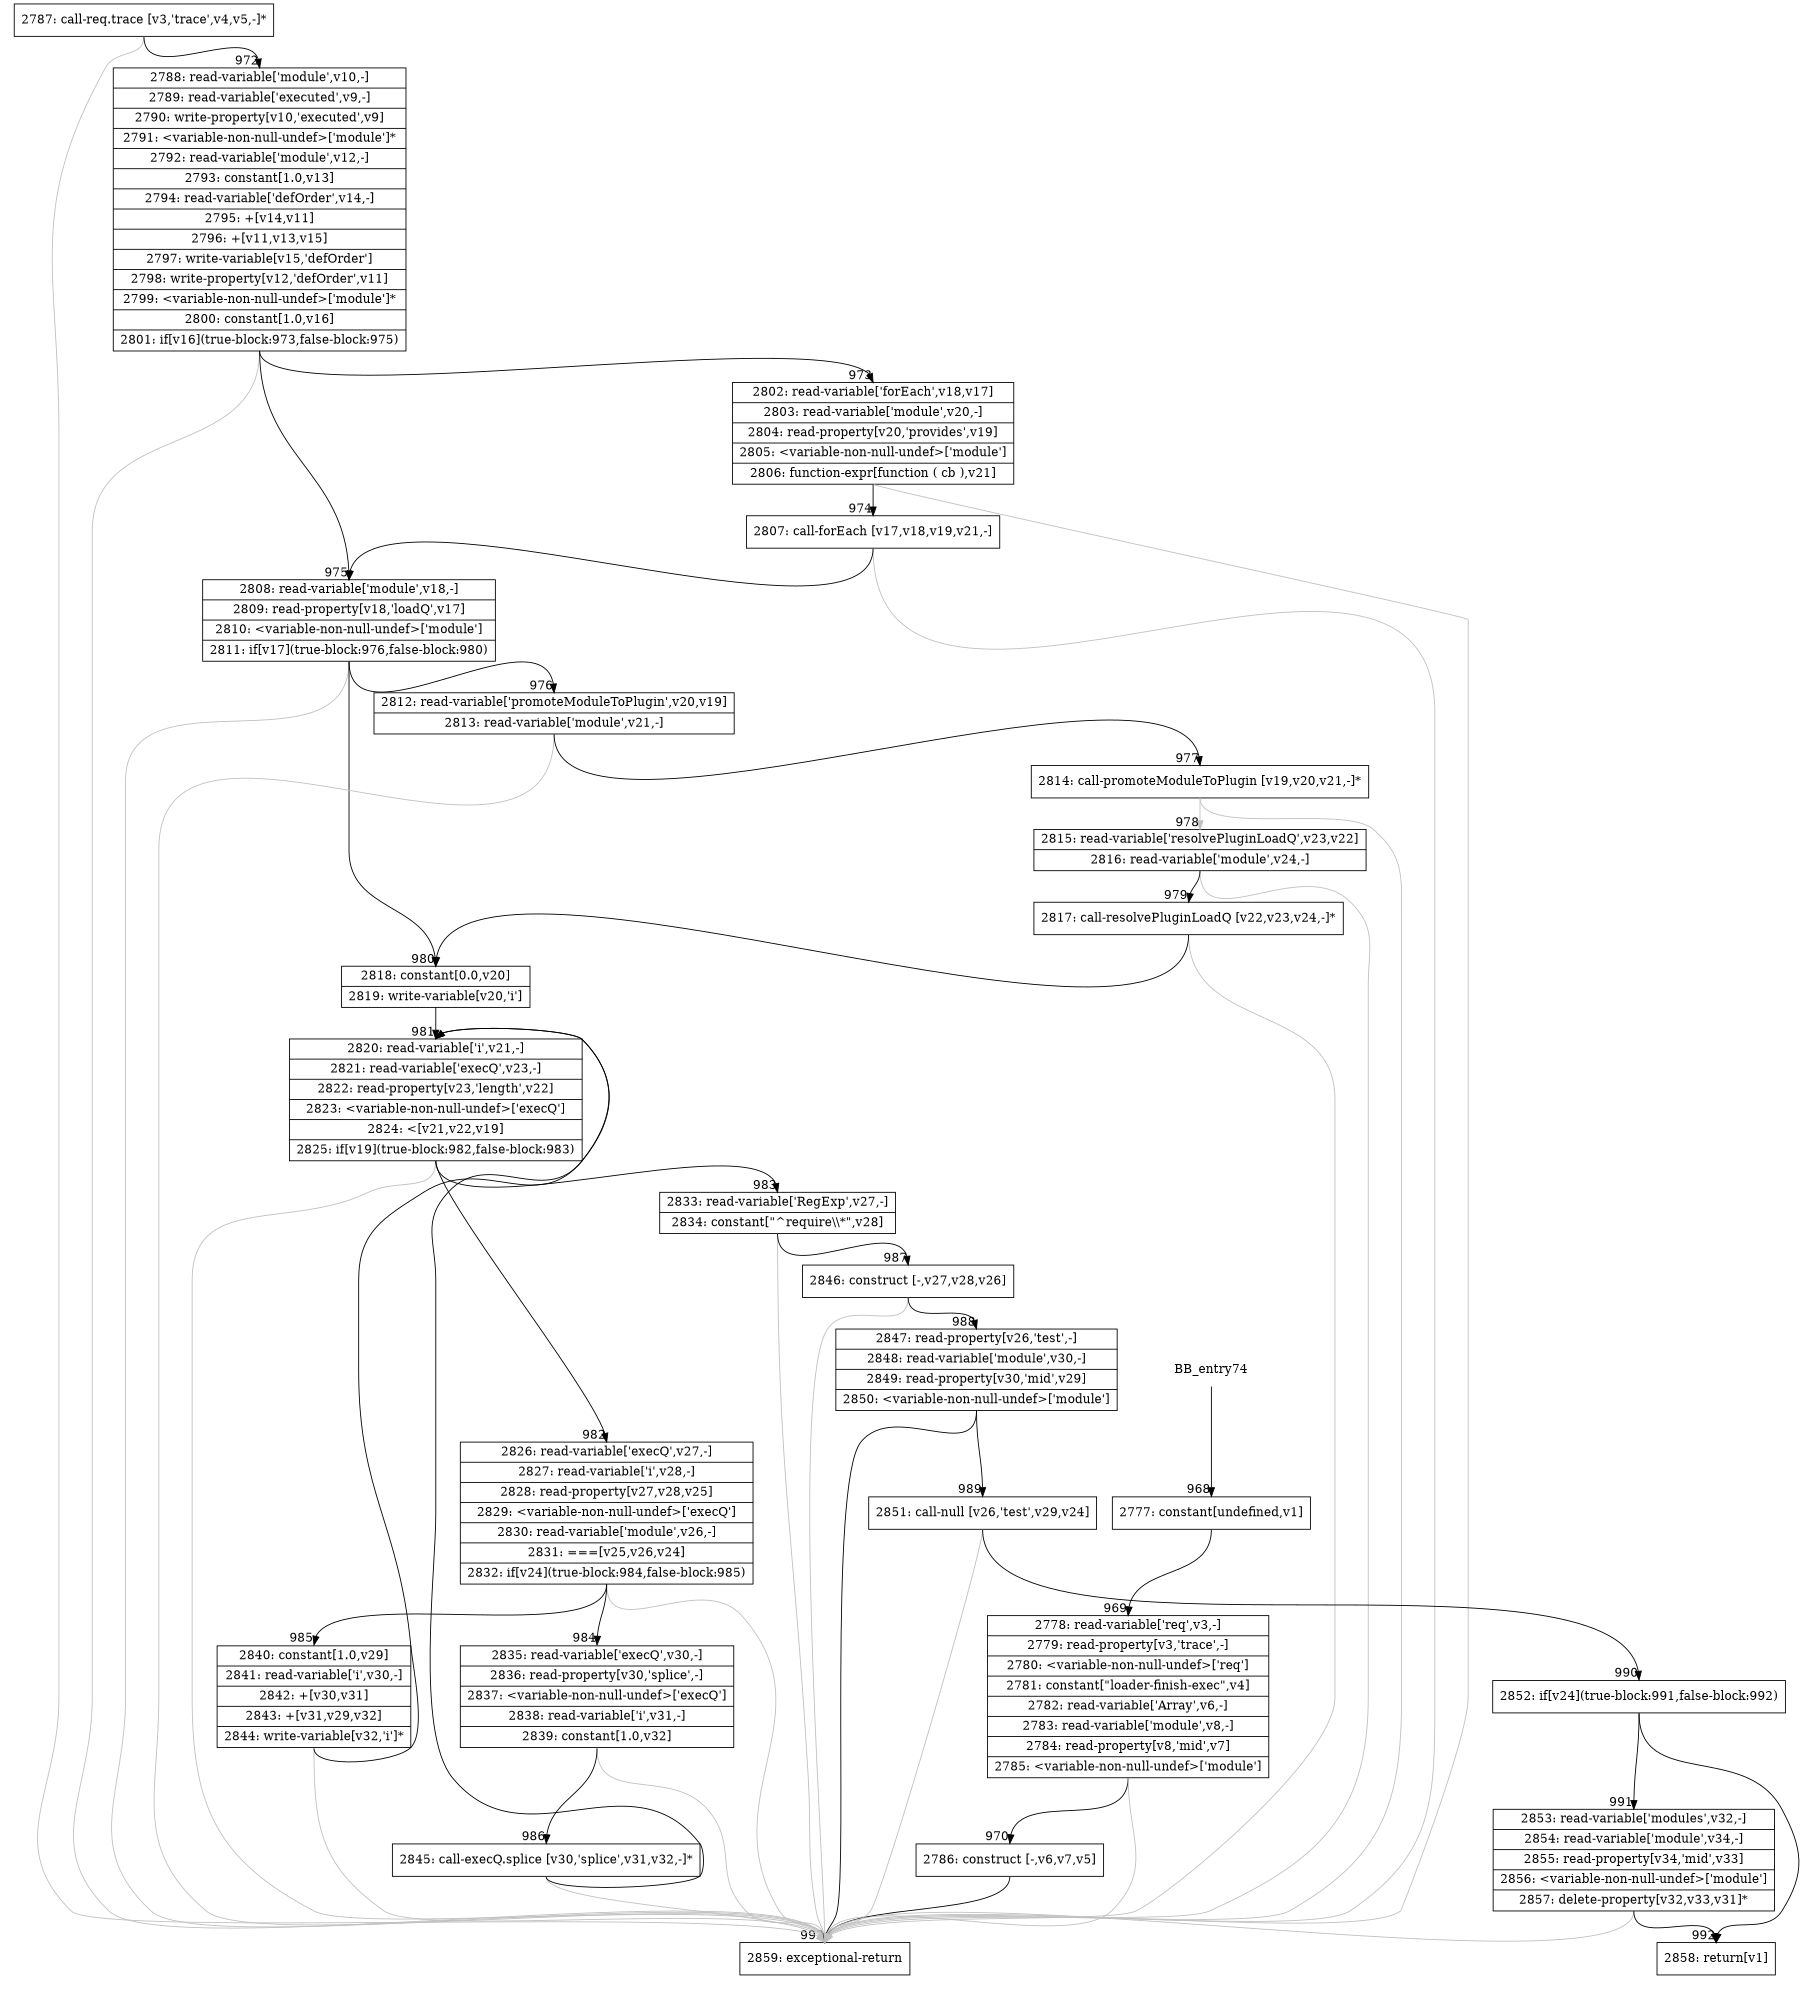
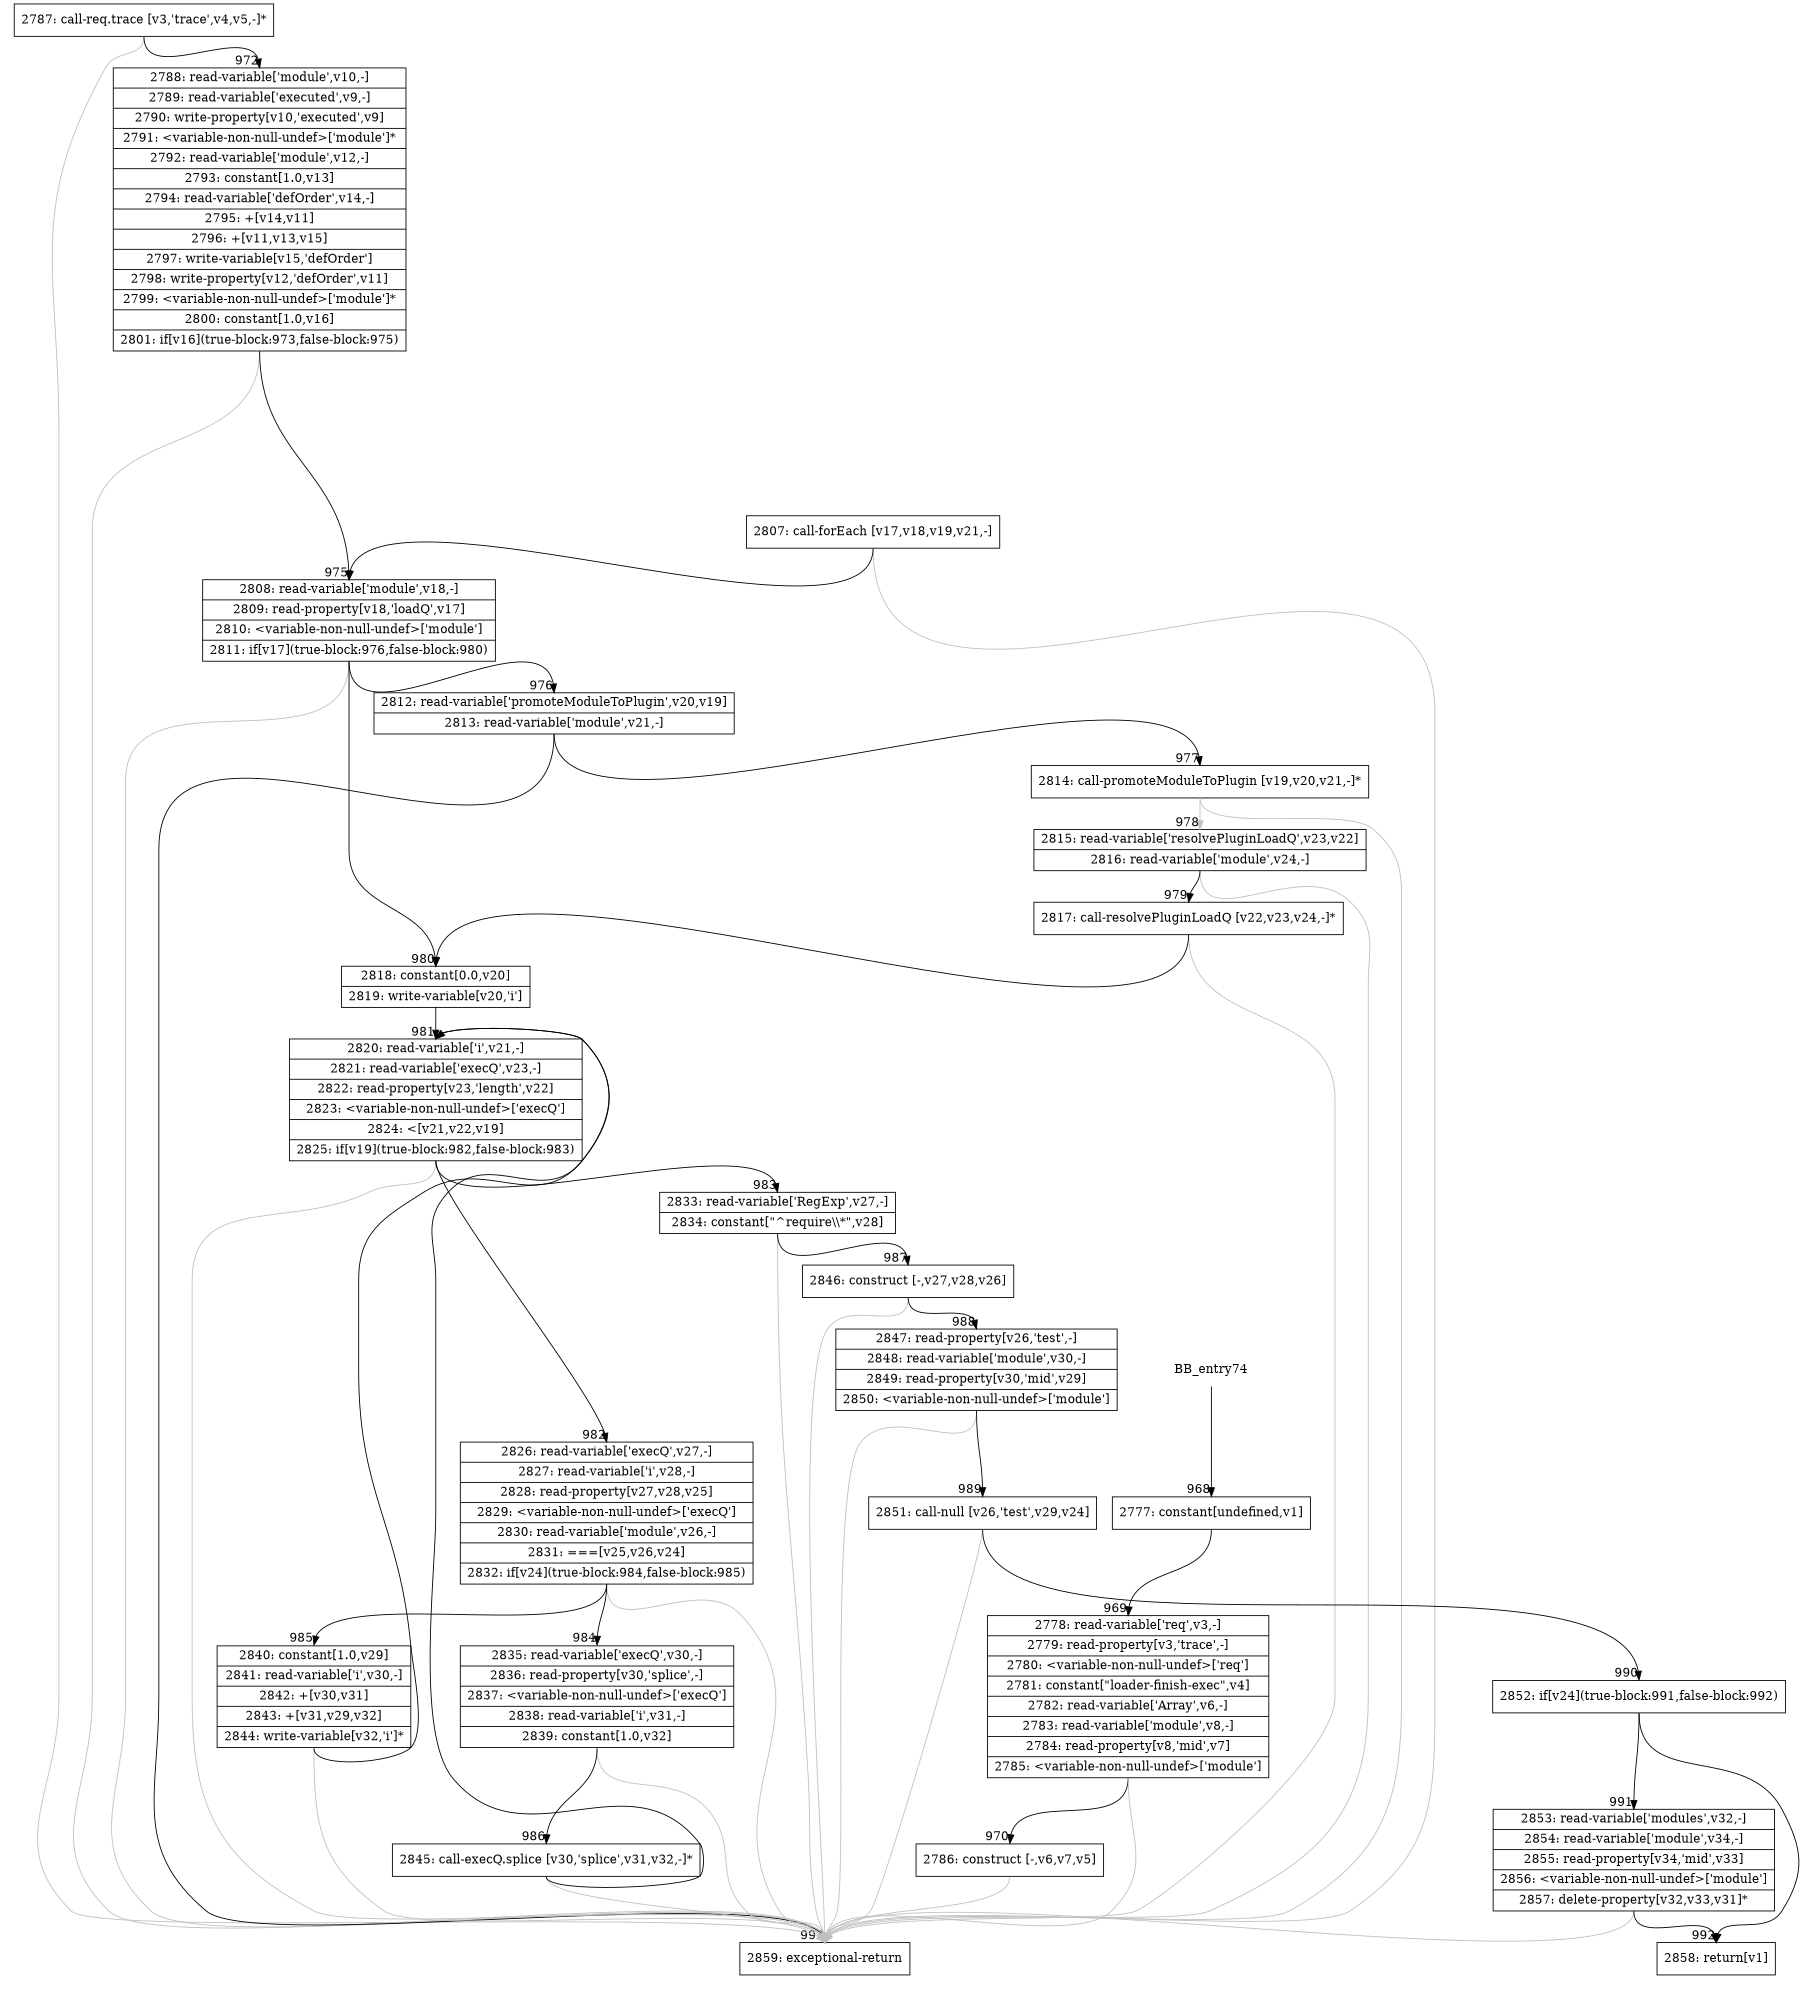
(873, 433) -> none
(159, 1460) -> (159, 1460)
(842, 1621) -> (842, 1621)
(922, 1909) -> (922, 1909)
